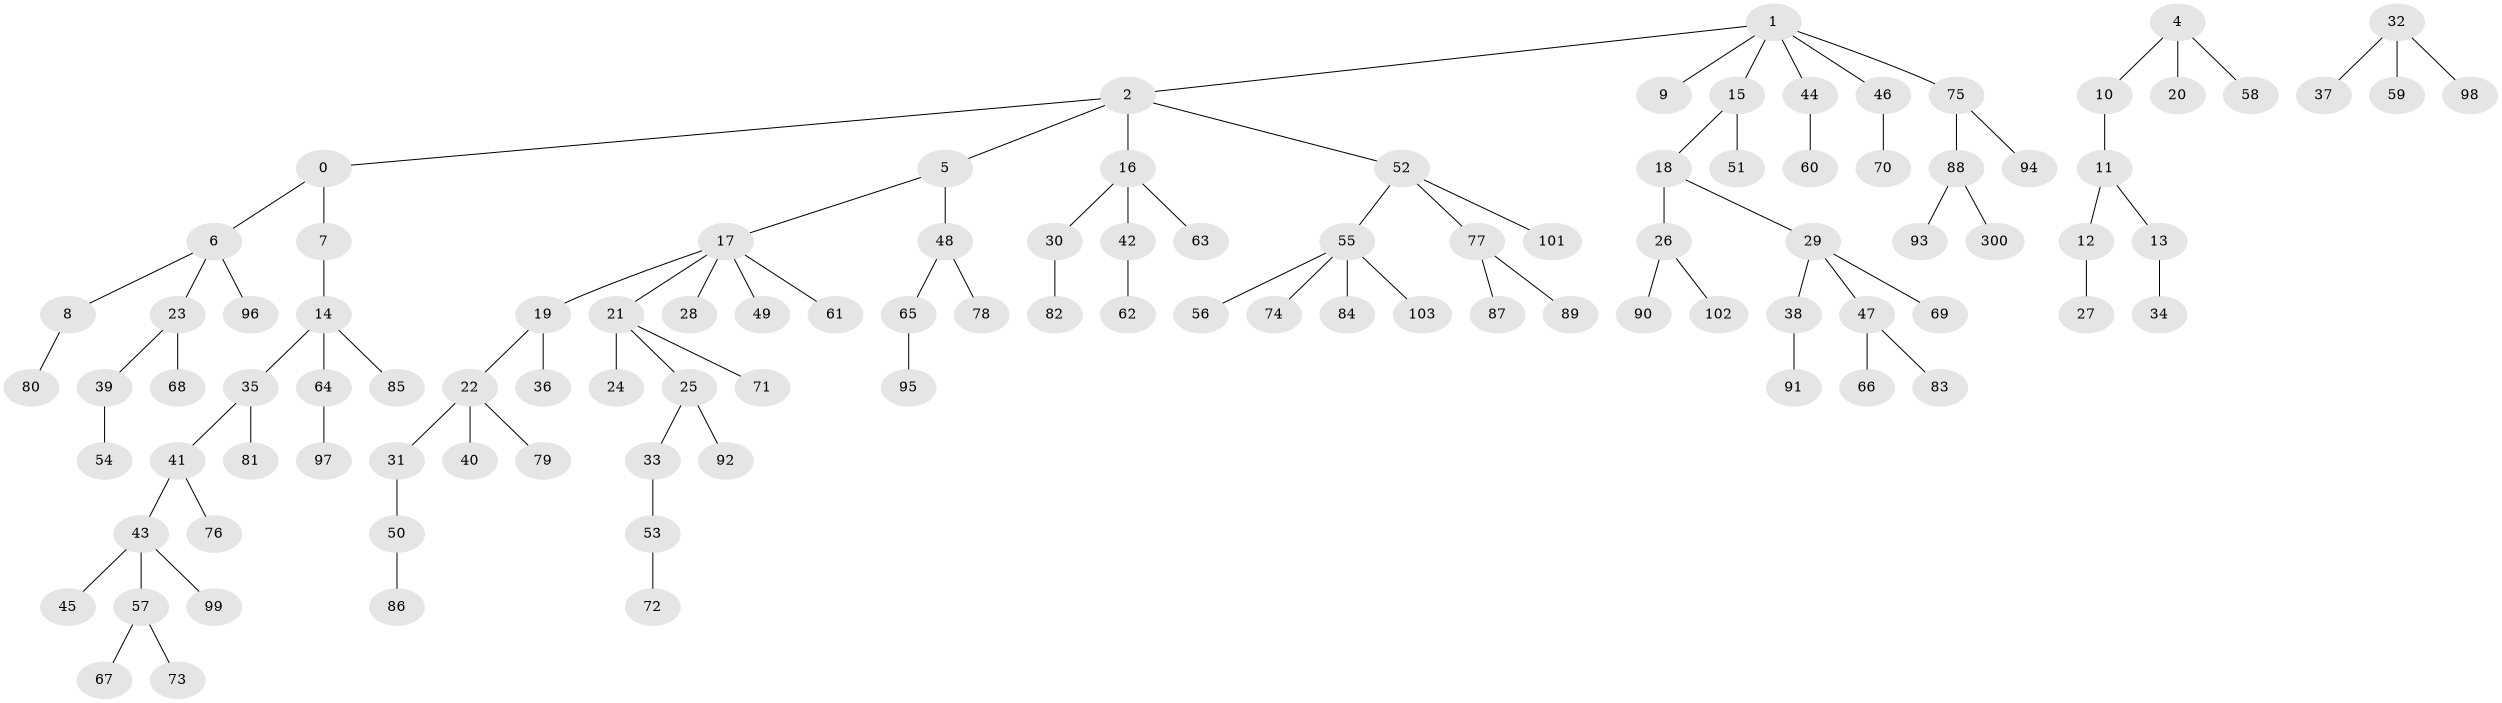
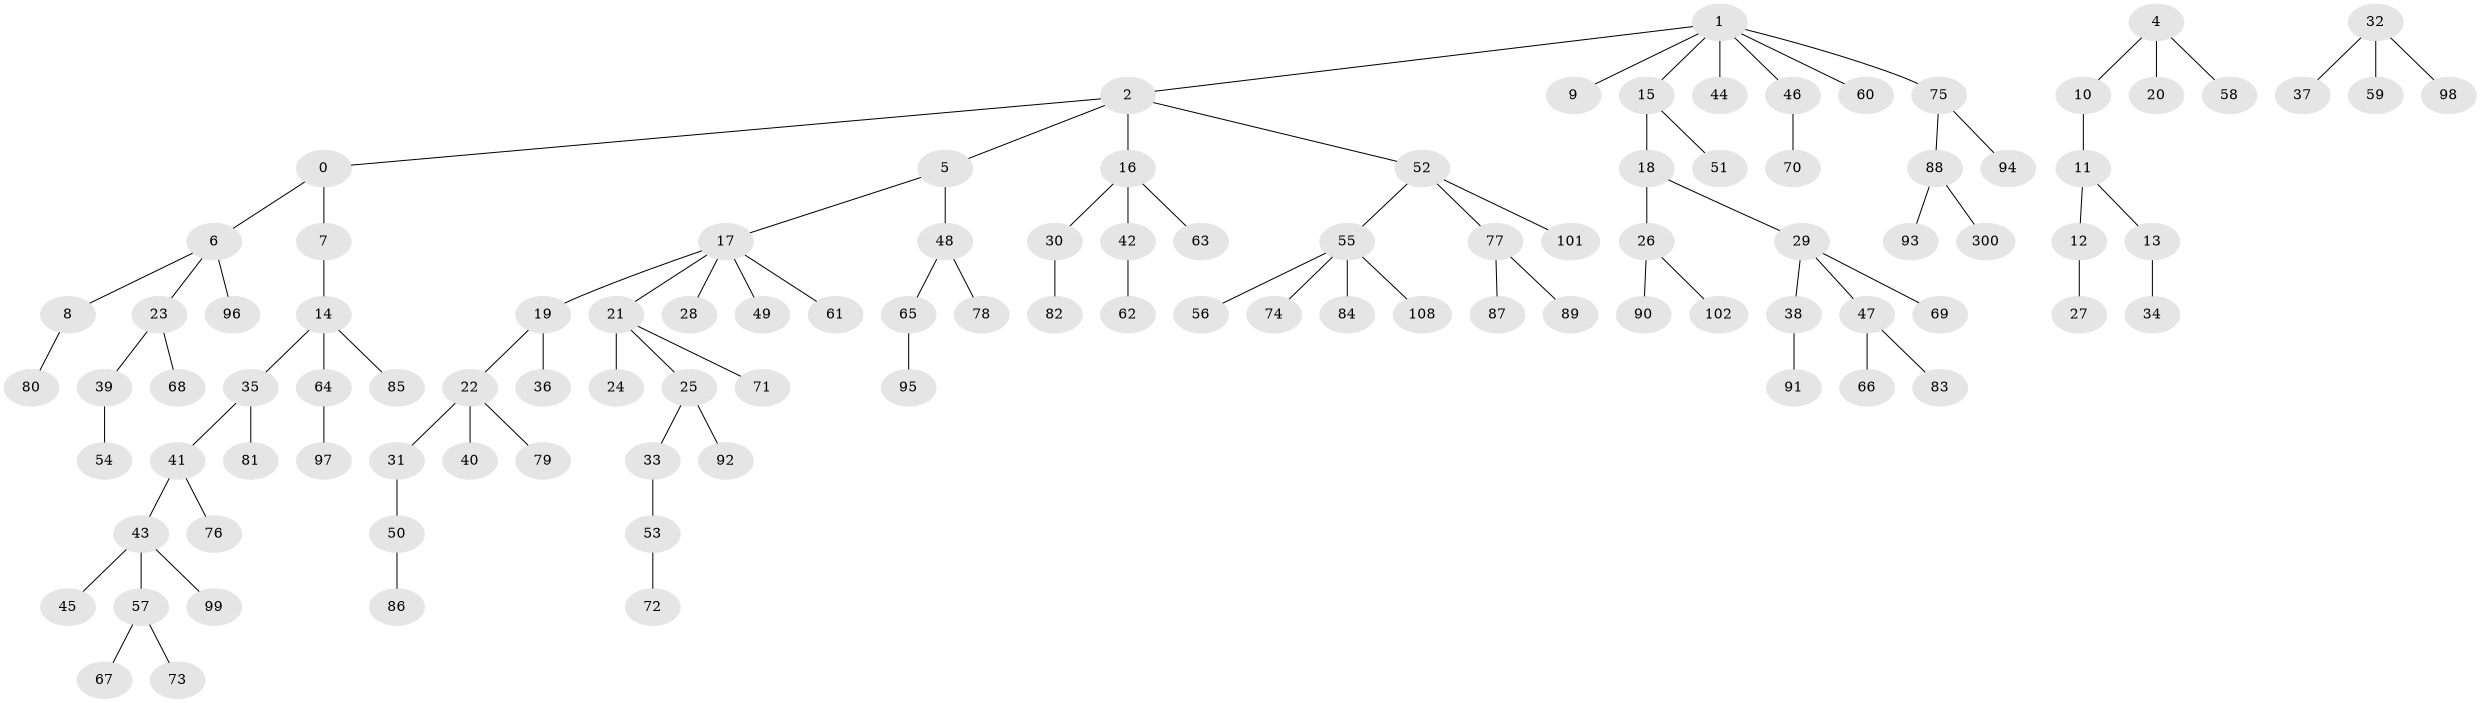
(1810, 132) -> (1793, 59)
(1422, 315) -> (1422, 315)
